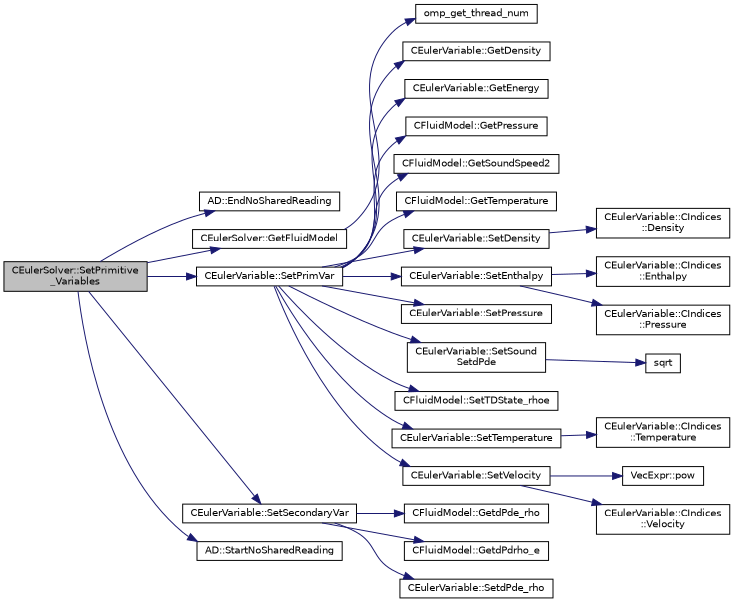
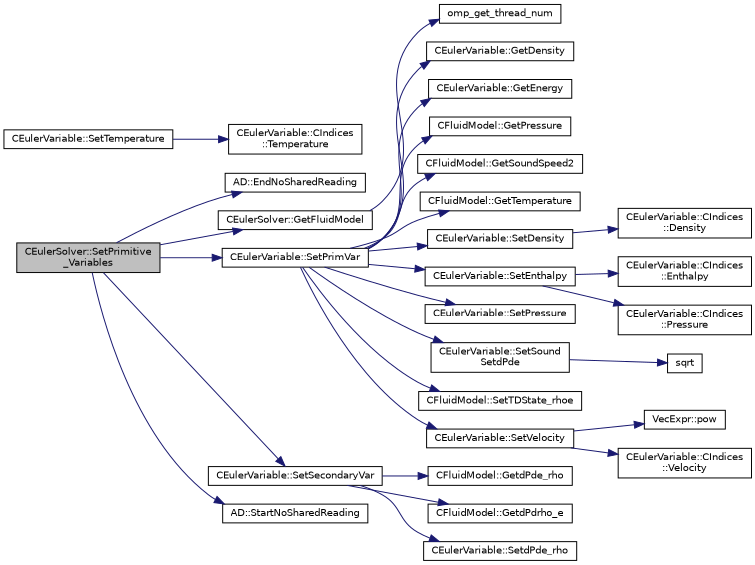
(330, 365) -> none
